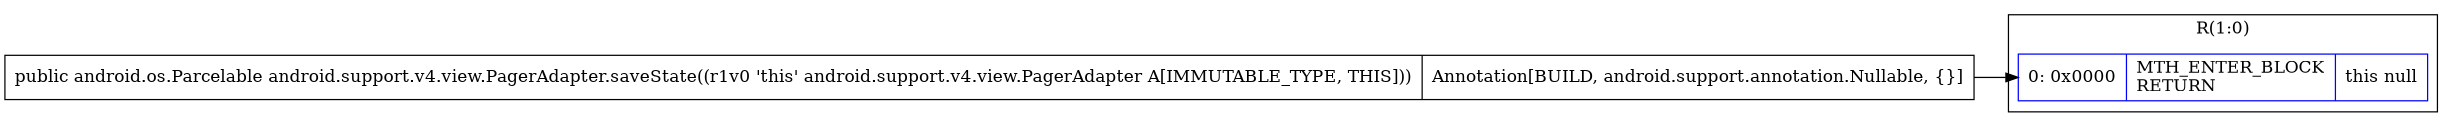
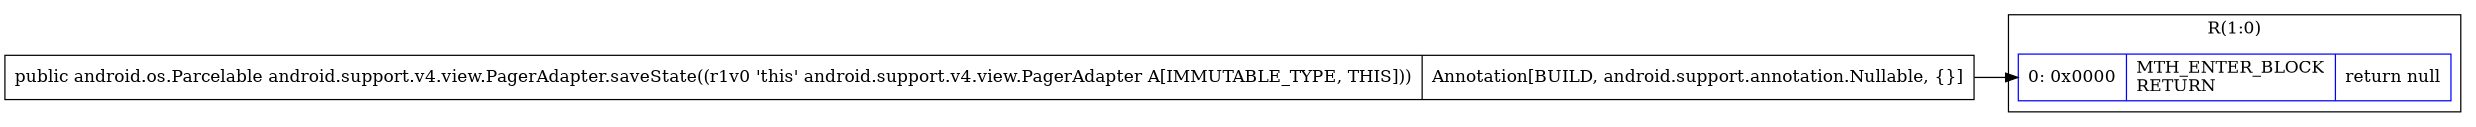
(2382, 77) -> (2393, 77)
